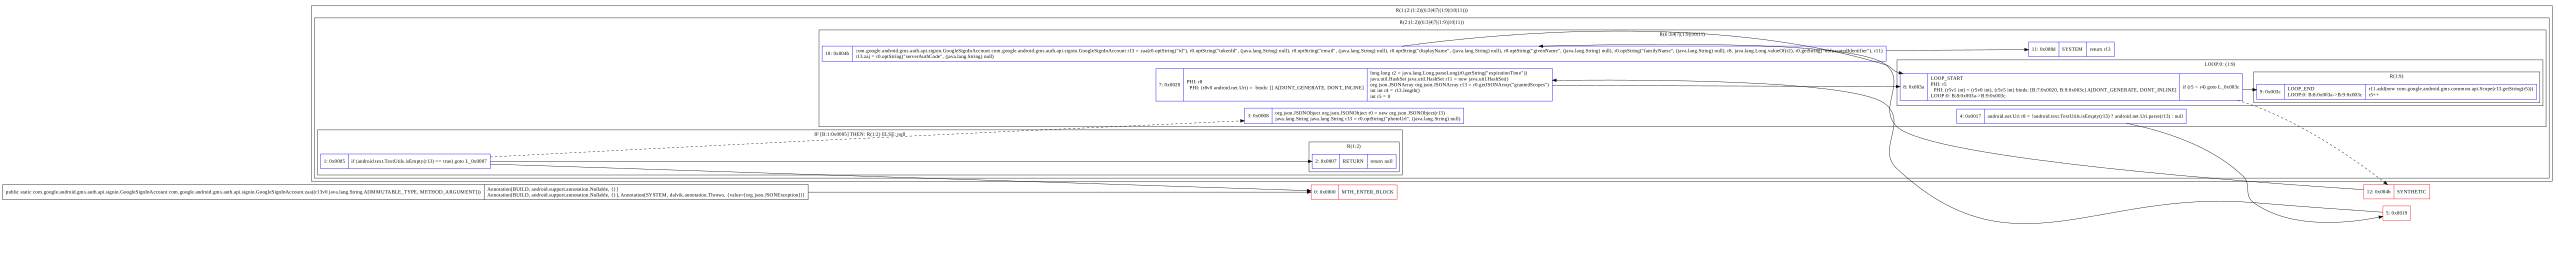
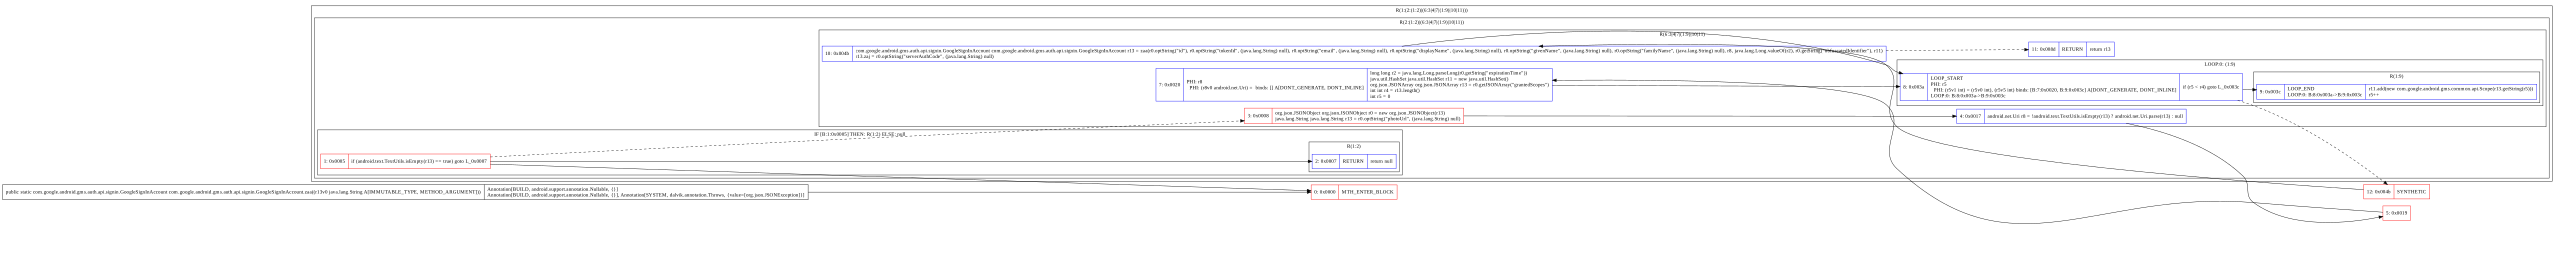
(2073, 49) -> (2073, 49)
(1955, 50) -> (1955, 50)
(1354, 116) -> (1354, 116)
none -> (1708, 116)
(405, 161) -> (405, 161)
